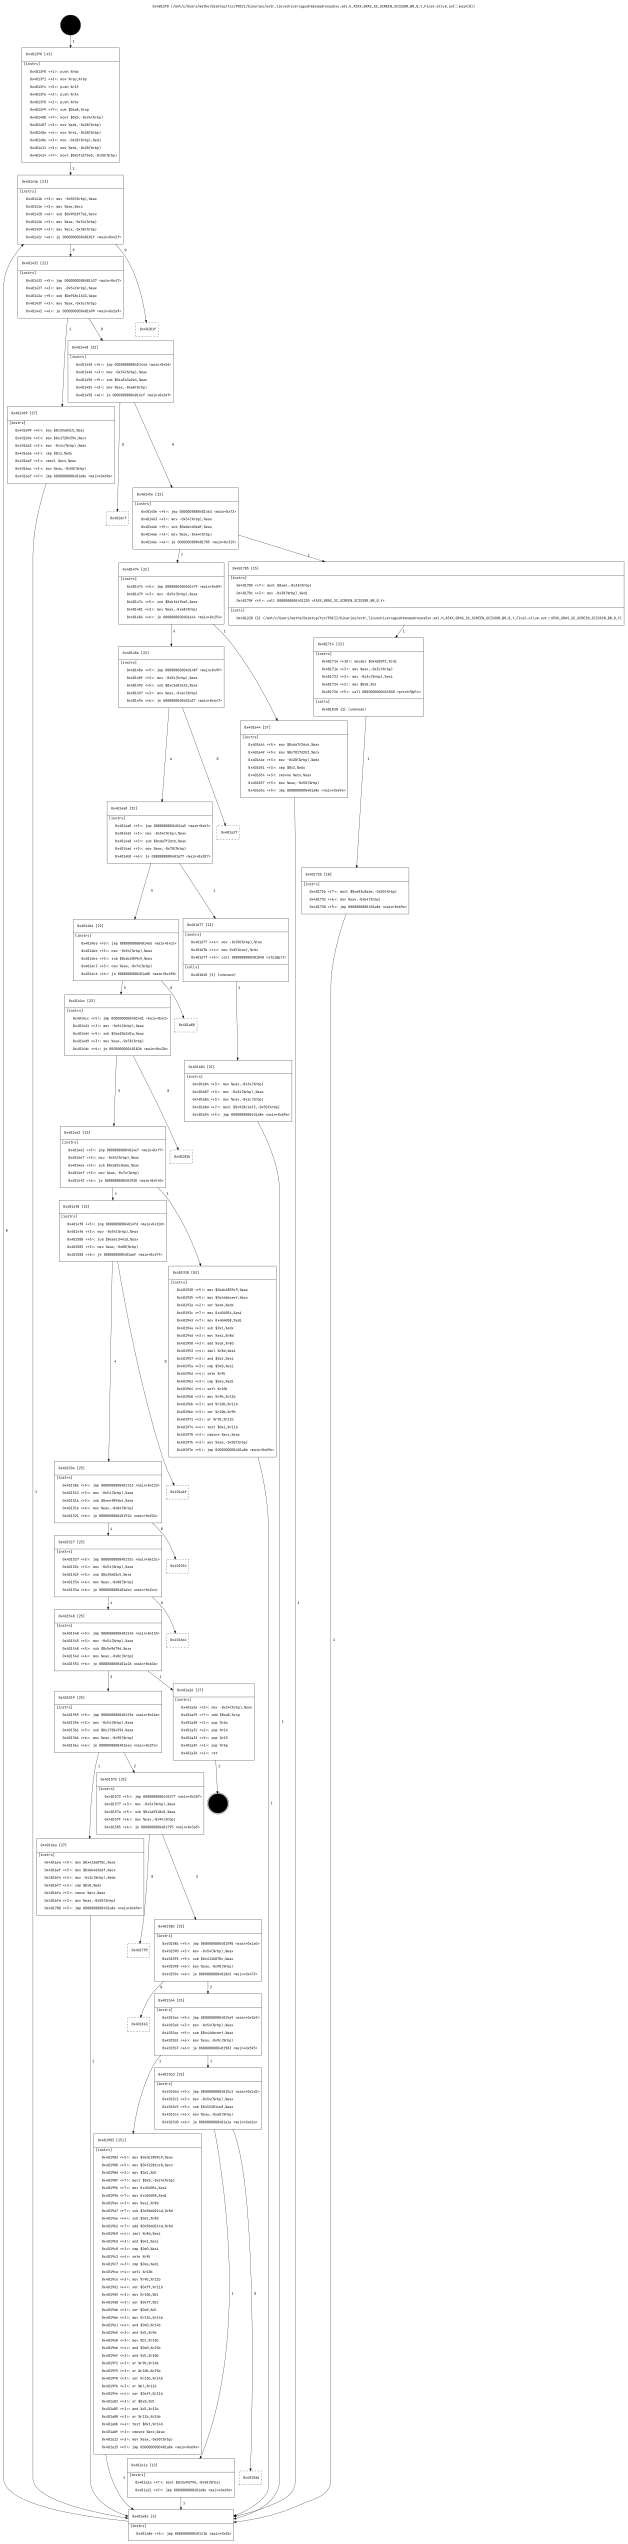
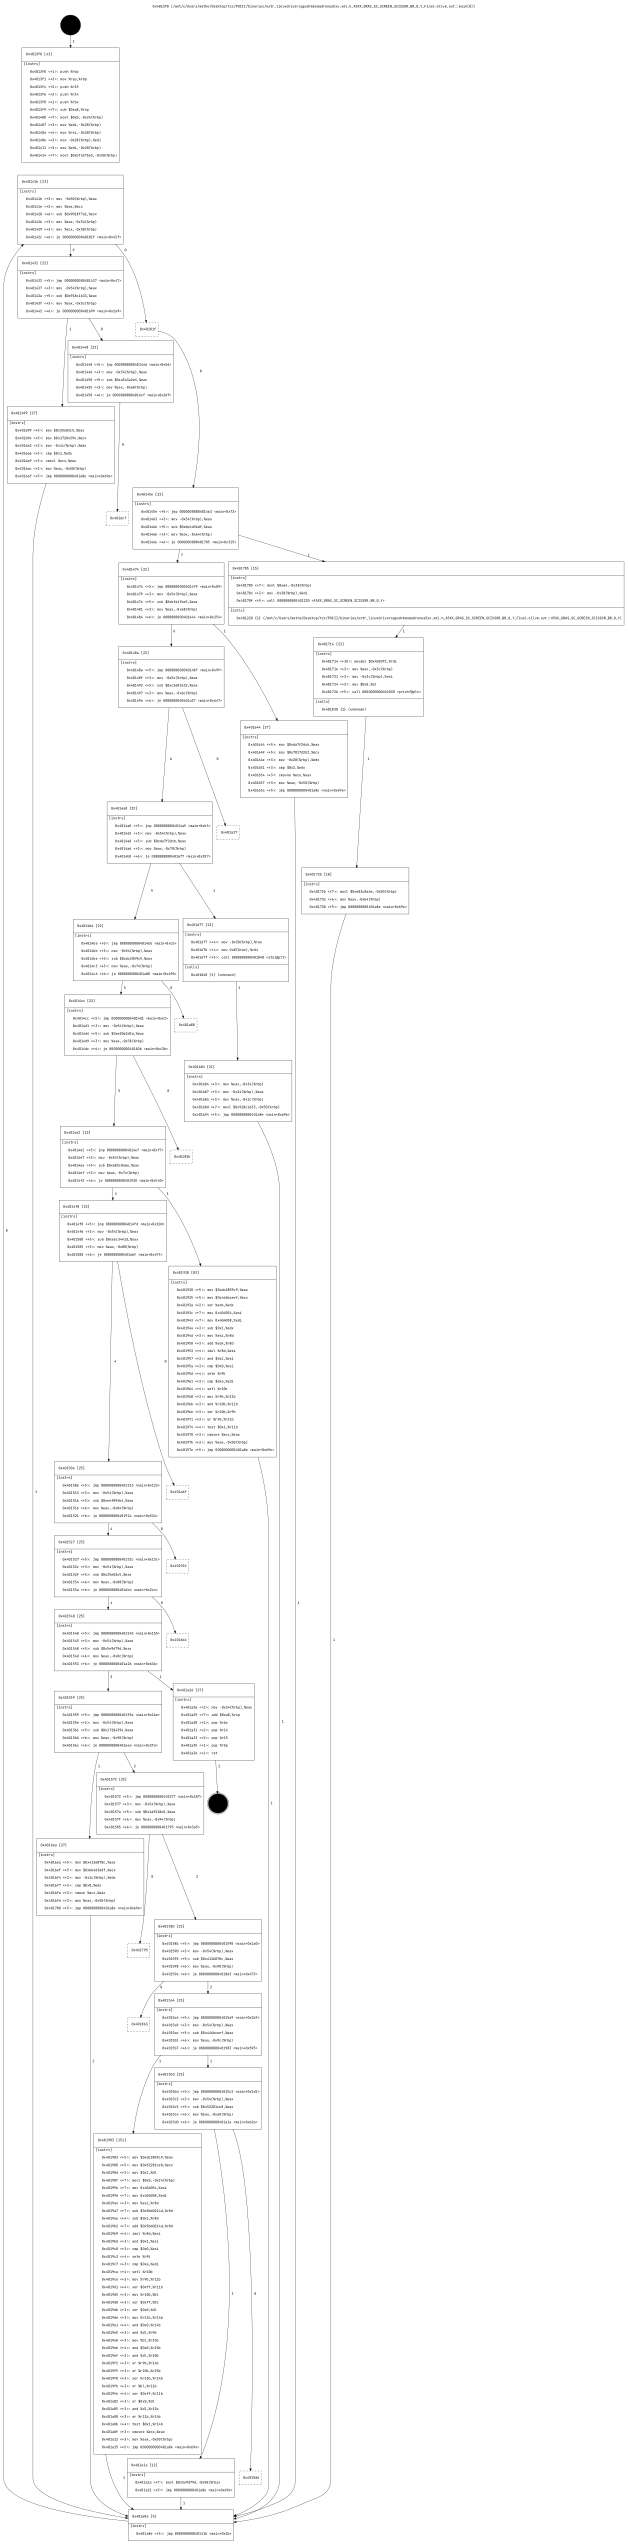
(71, 167) -> none
(153, 444) -> (197, 401)
